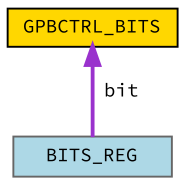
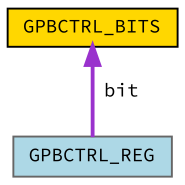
(93, 157) -> (93, 157)
